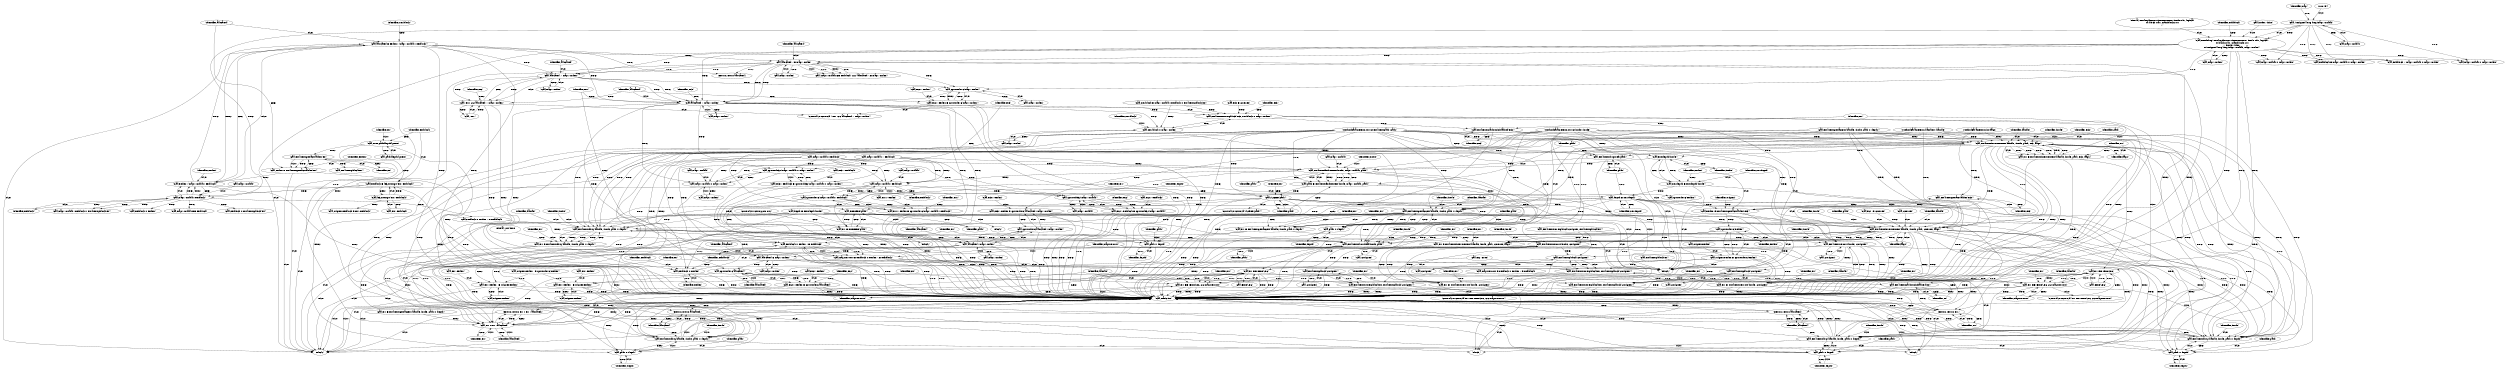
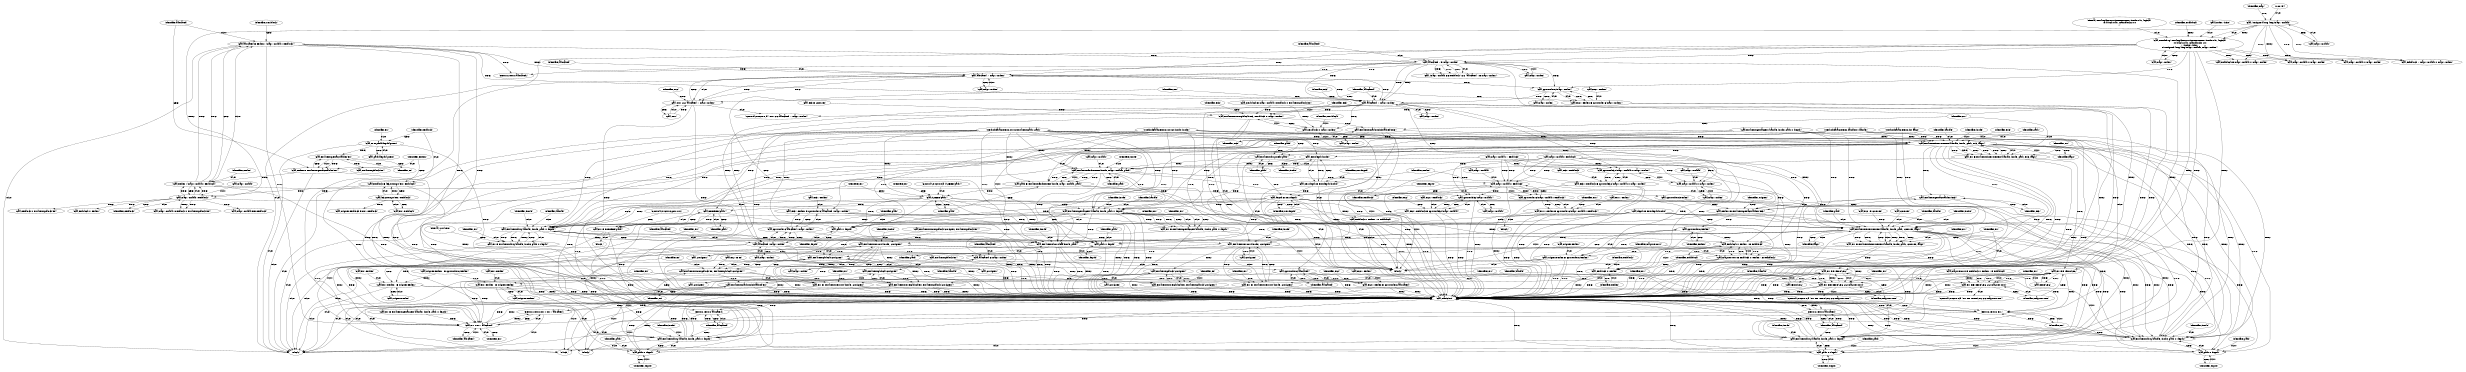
(906, 110) -> (1408, 110)
(1260, 204) -> (940, 190)
